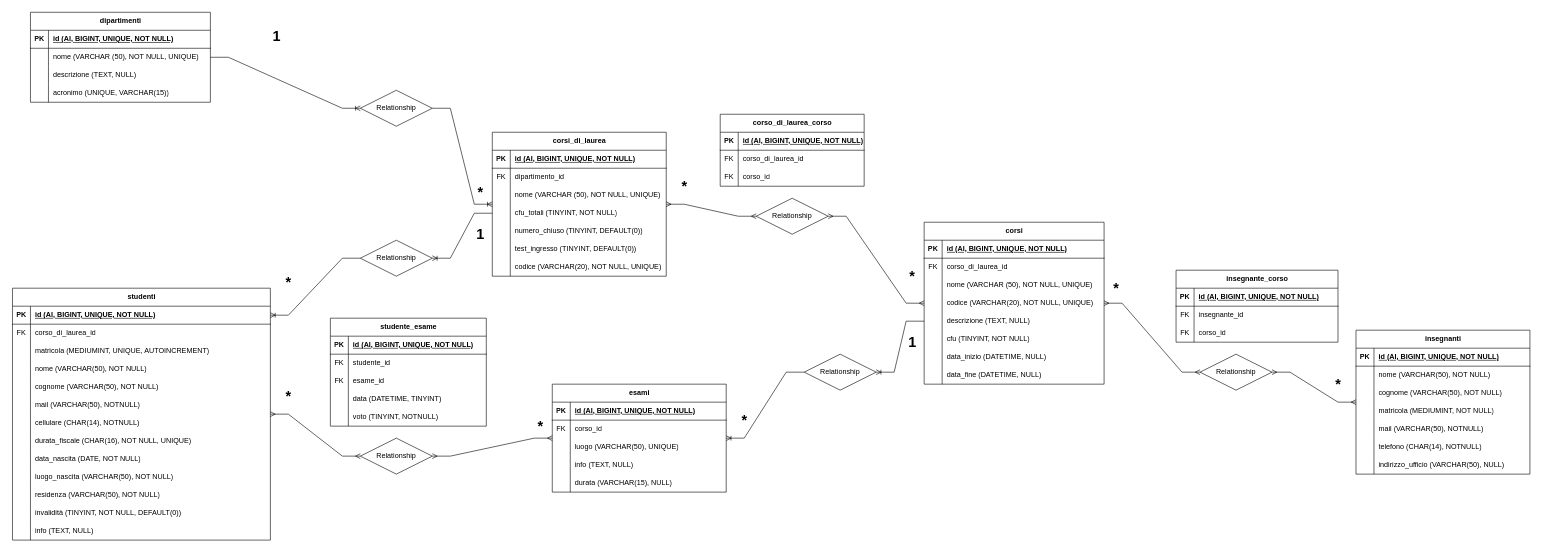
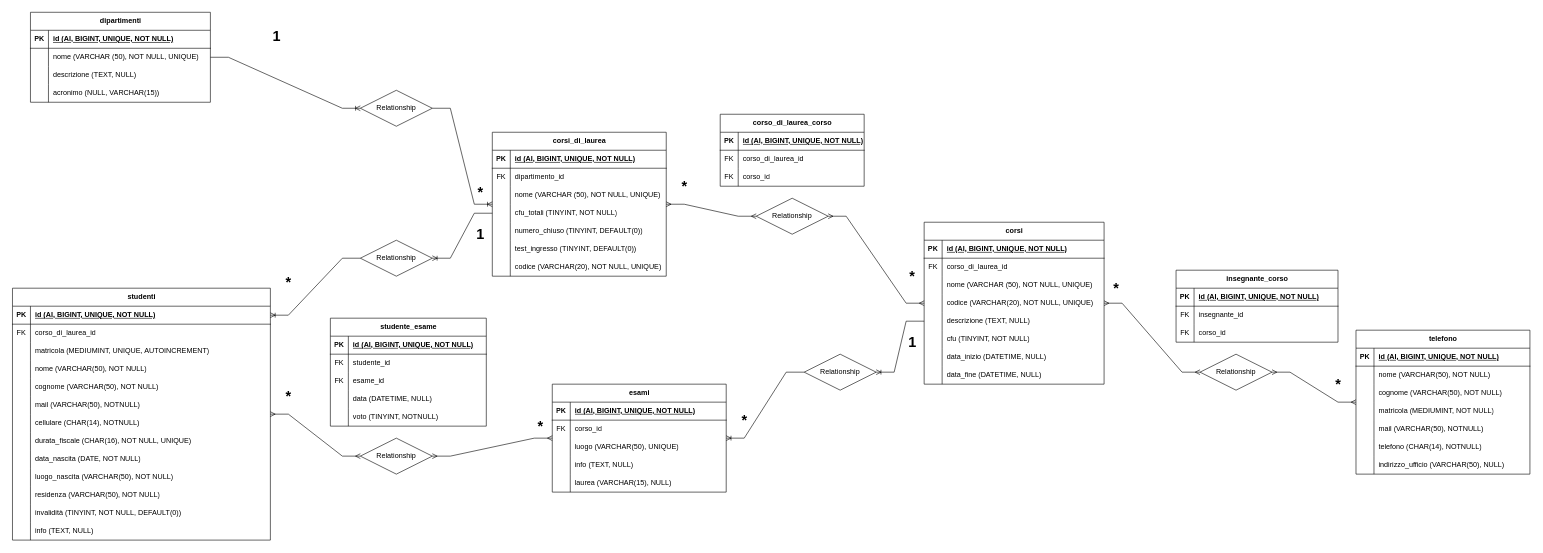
(110, 93) -> (106, 93)
(1444, 339) -> (1444, 339)
(399, 399) -> (393, 399)
(625, 483) -> (624, 483)
